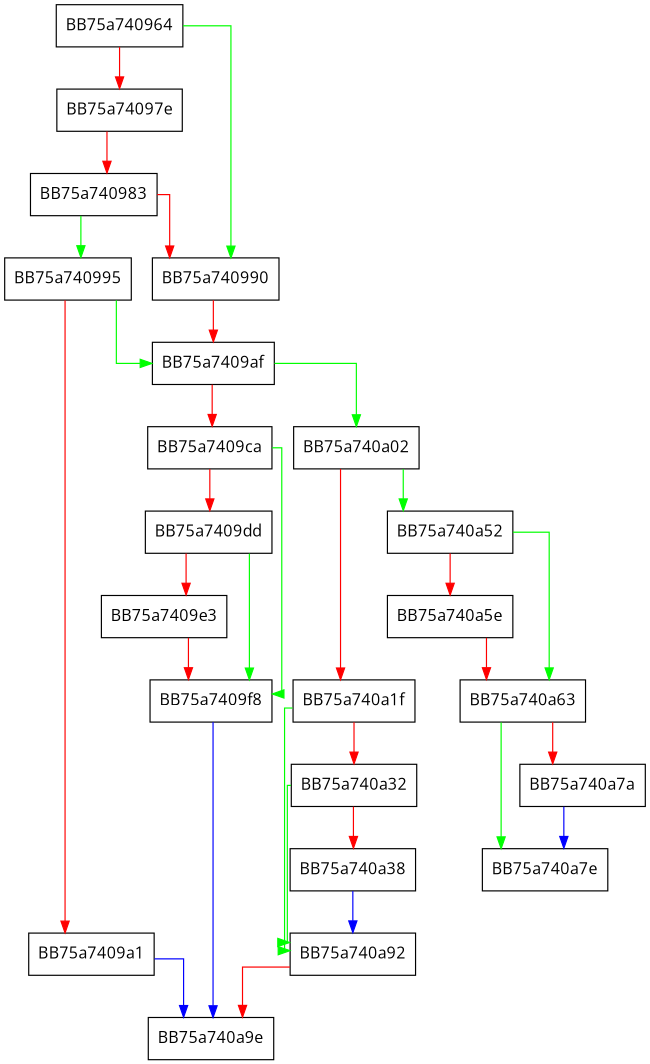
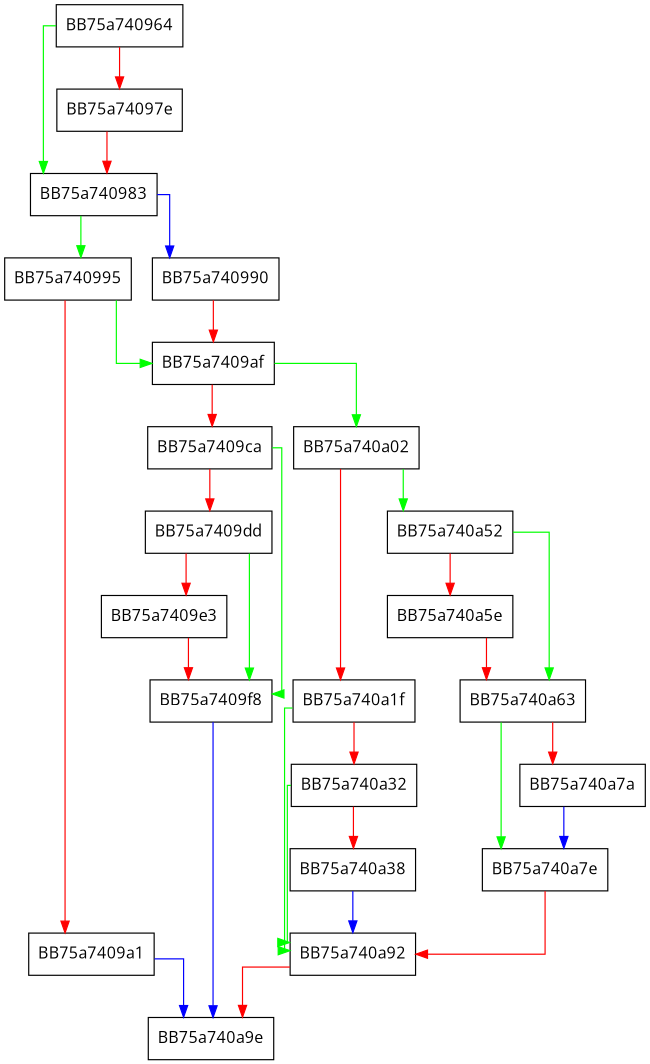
(231, 112) -> (43, 87)
(170, 214) -> (170, 214)
none -> (518, 954)
